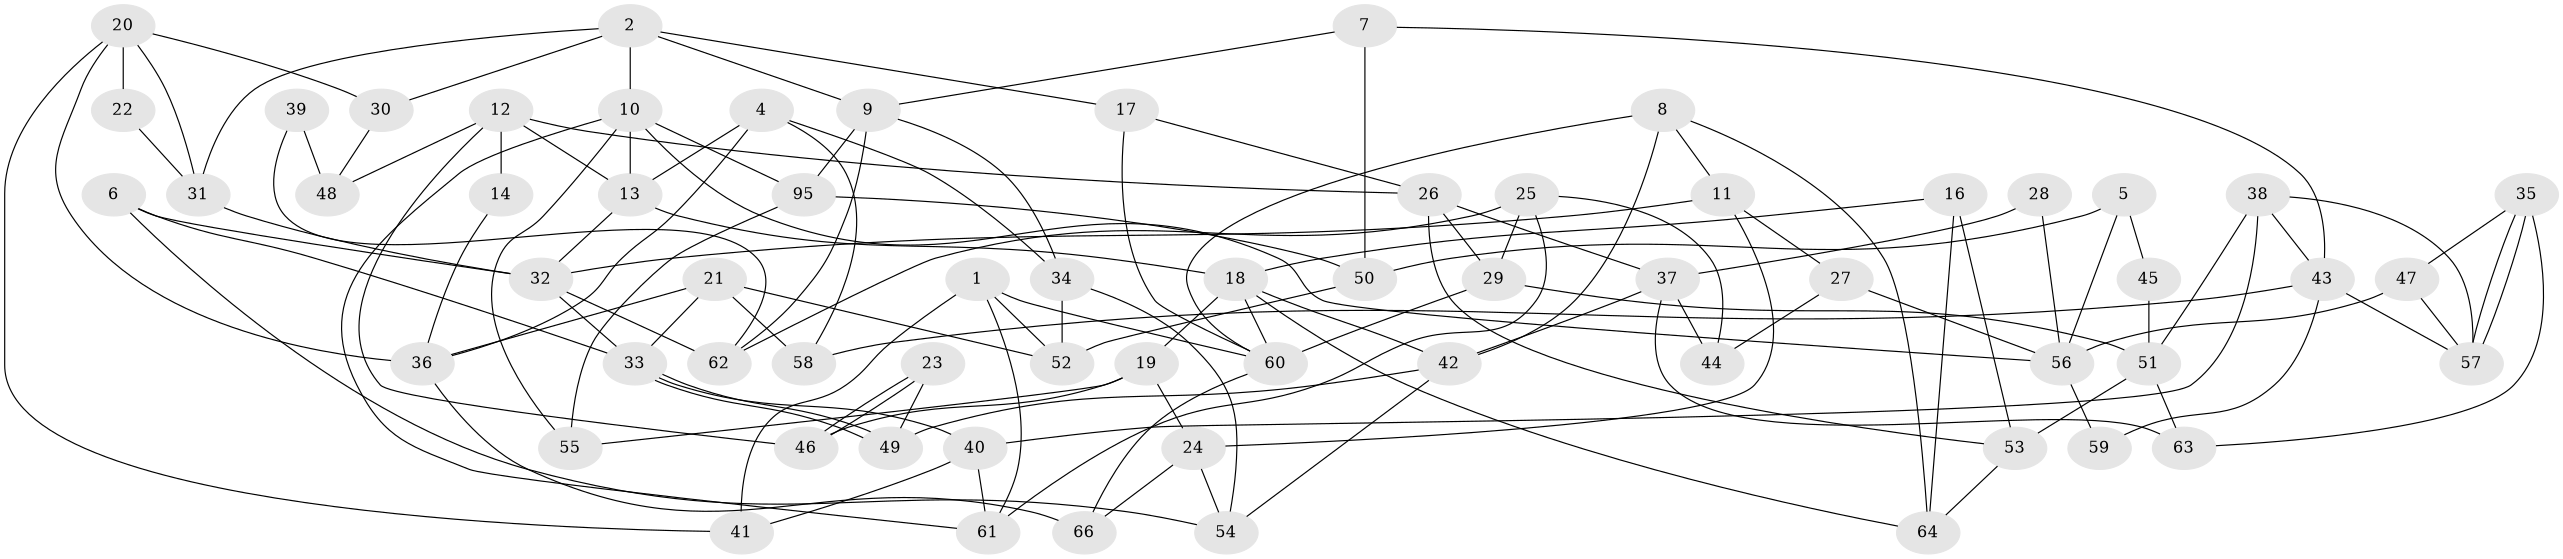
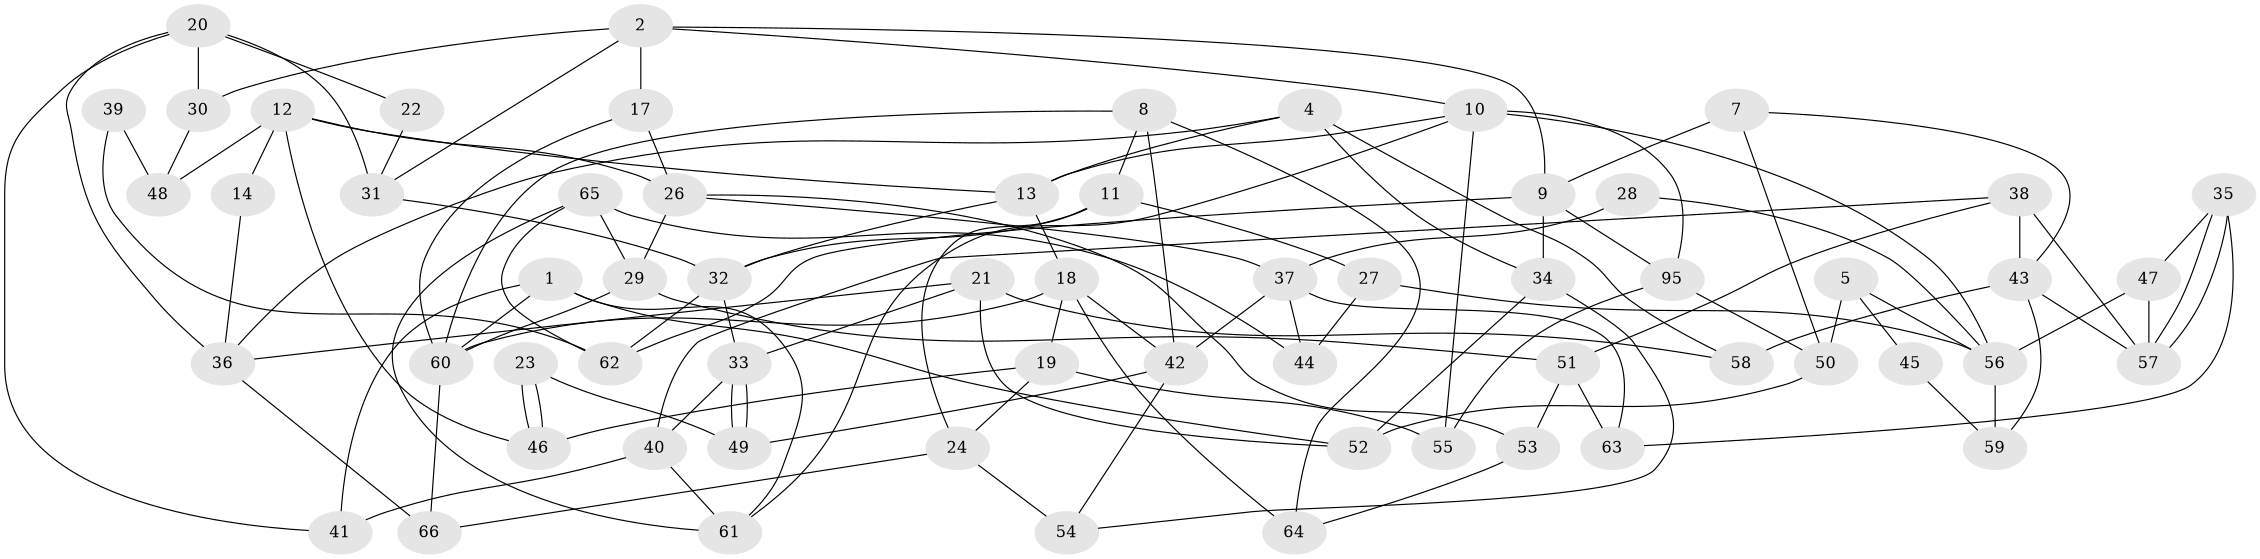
(114, 195) -> none
(1527, 195) -> (590, 195)
(1955, 195) -> none
(2149, 322) -> (1953, 406)
